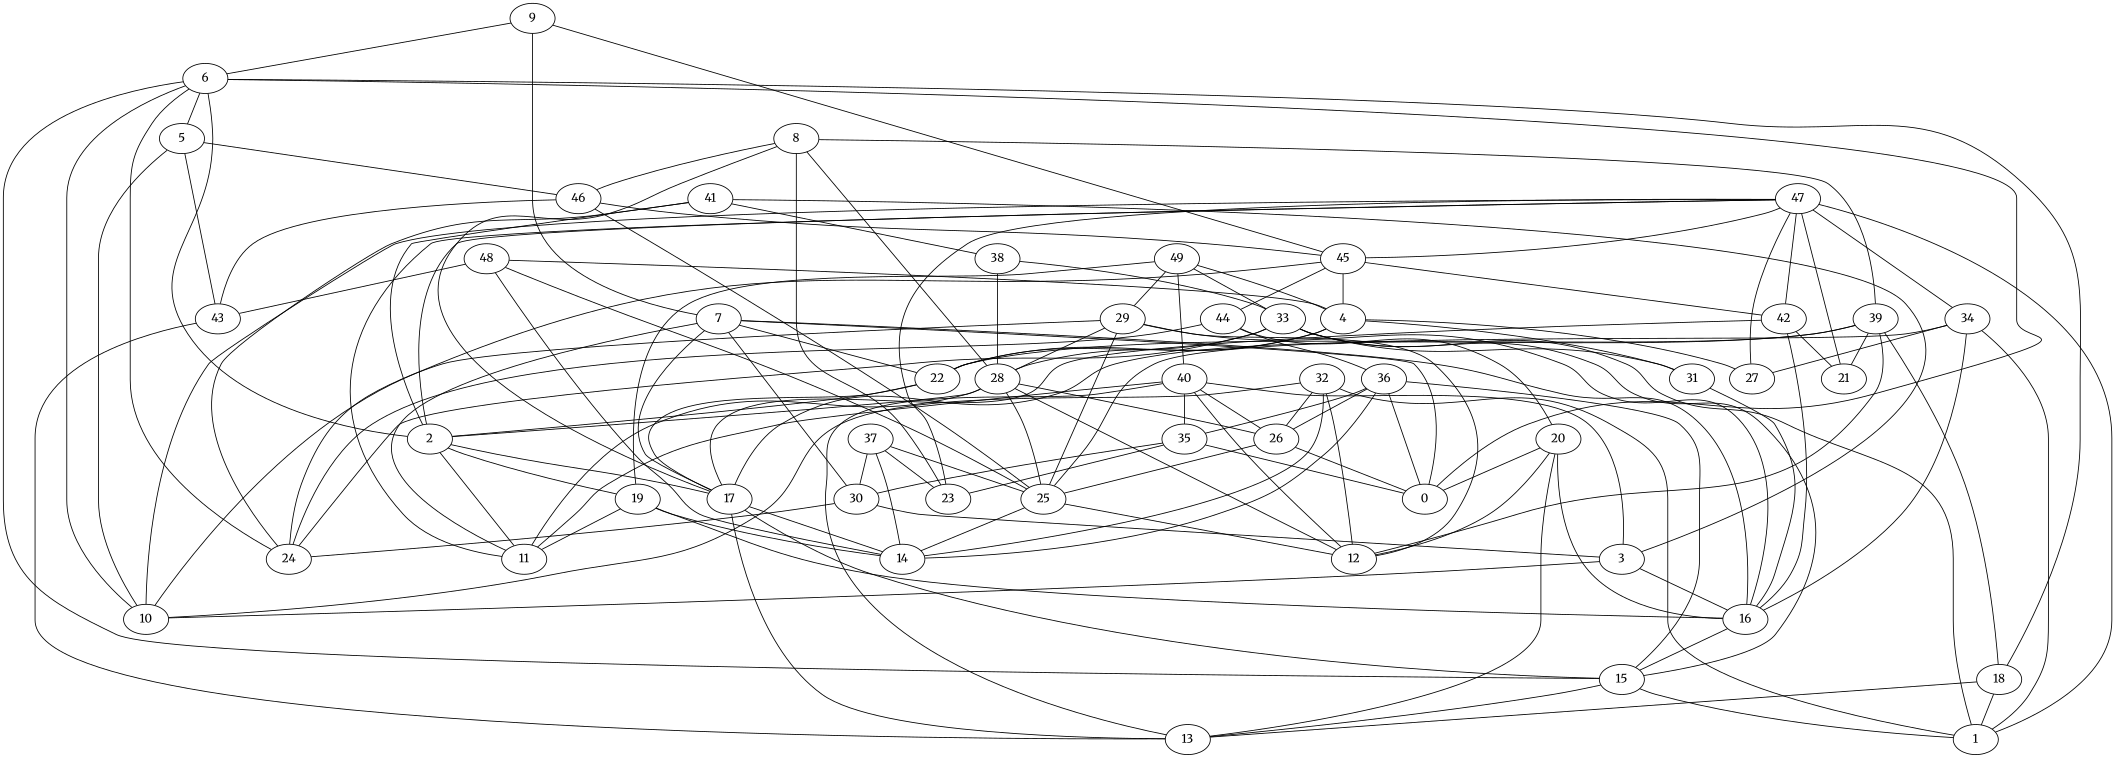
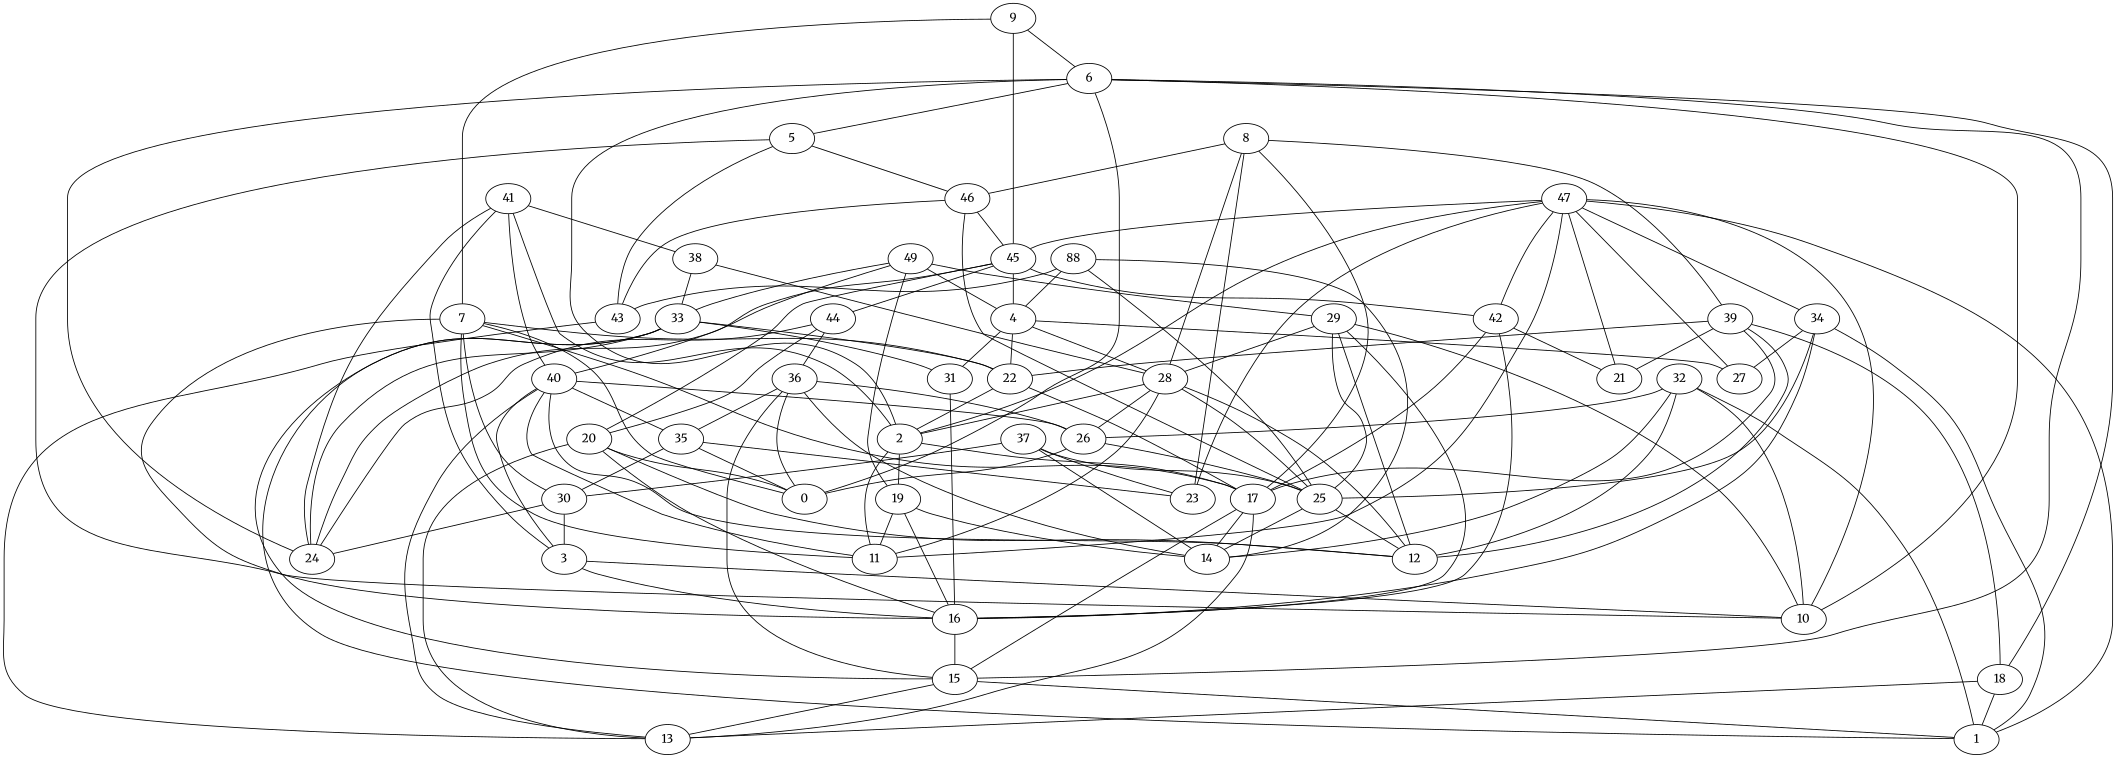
(487, 259) -> (1073, 259)
none -> (517, 292)
none -> (786, 316)
